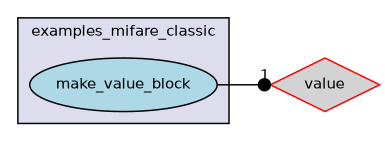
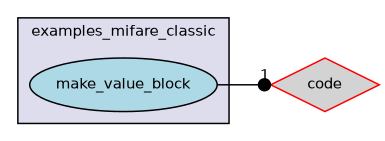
(325, 85) -> (325, 85)
